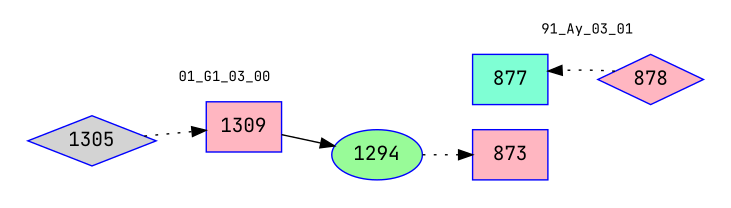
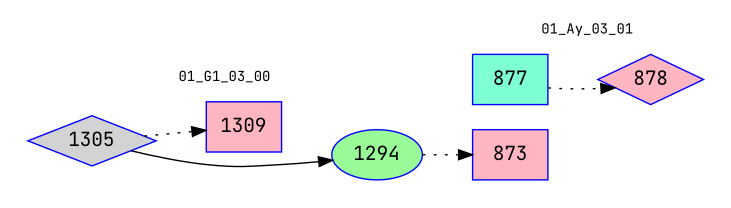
(588, 30) -> (588, 30)
(589, 70) -> (575, 89)
(301, 139) -> (224, 166)
